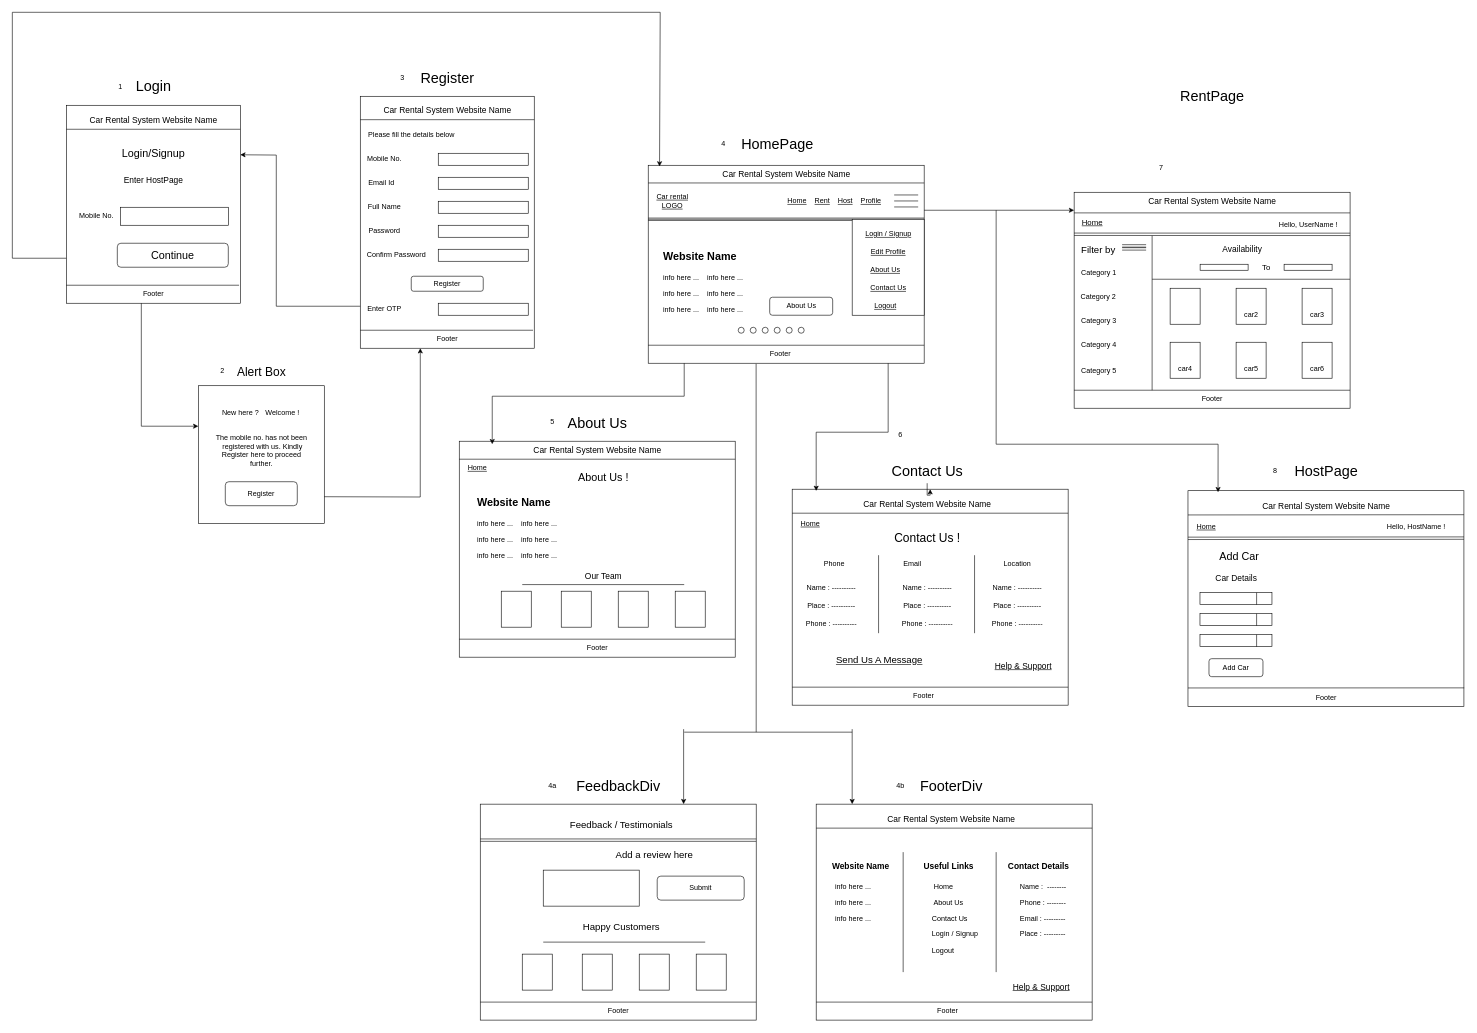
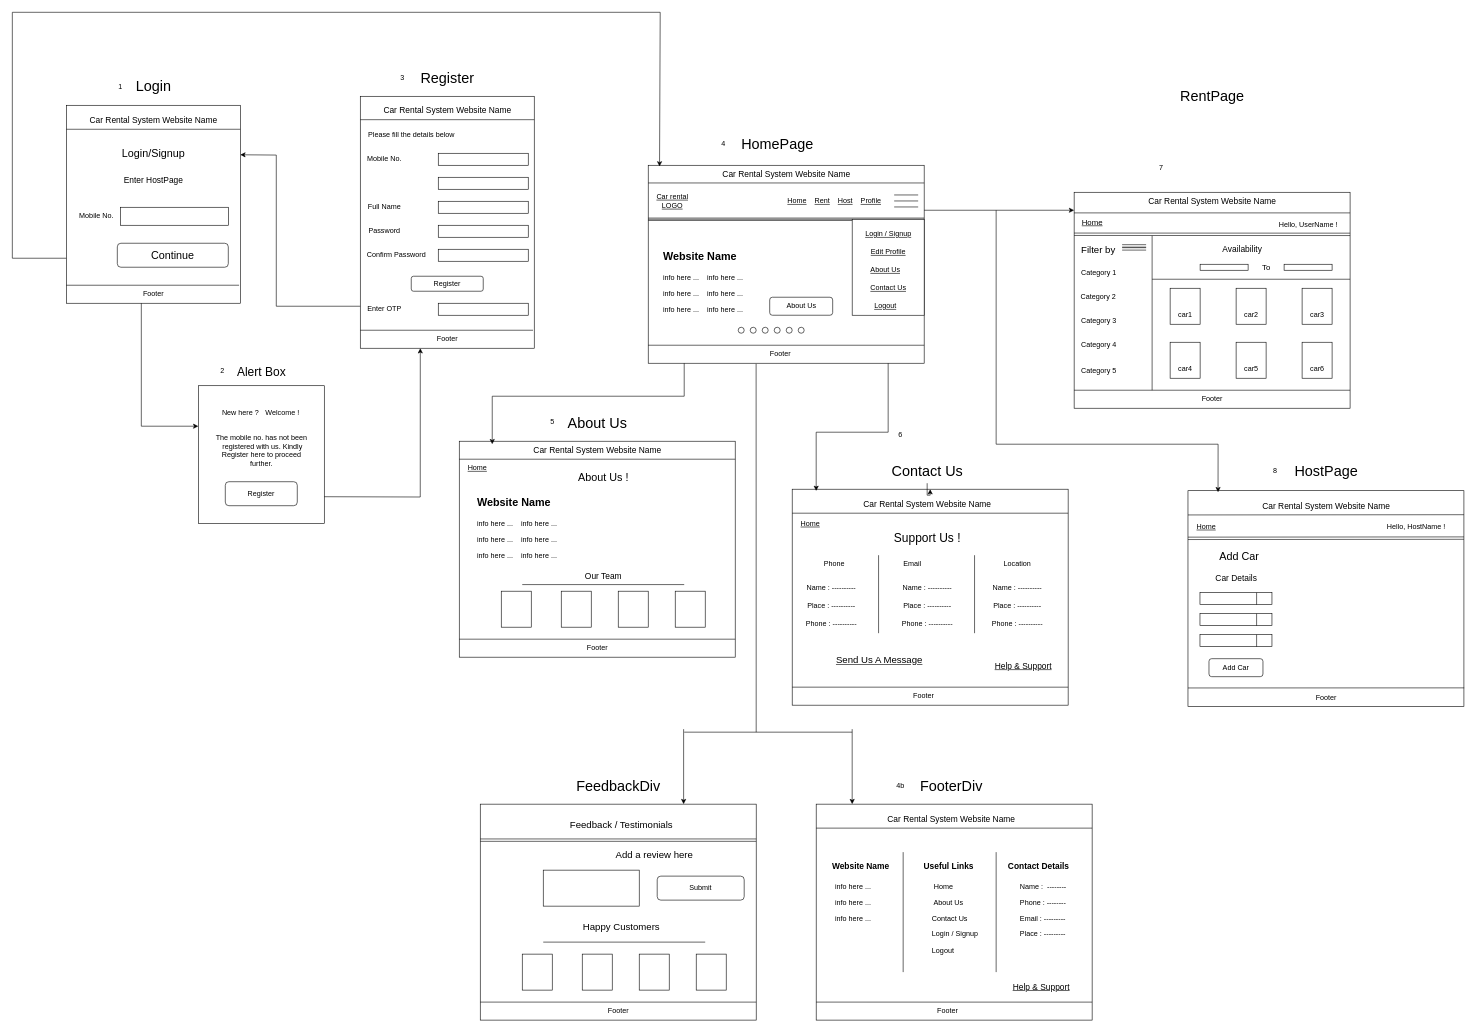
(381, 183) -> none
none -> (1185, 315)
(928, 537) -> (928, 537)
(552, 786) -> none
